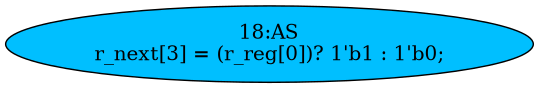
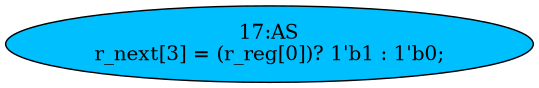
(269, 44) -> (269, 44)
